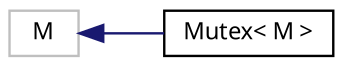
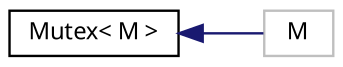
(134, 33) -> (233, 33)
